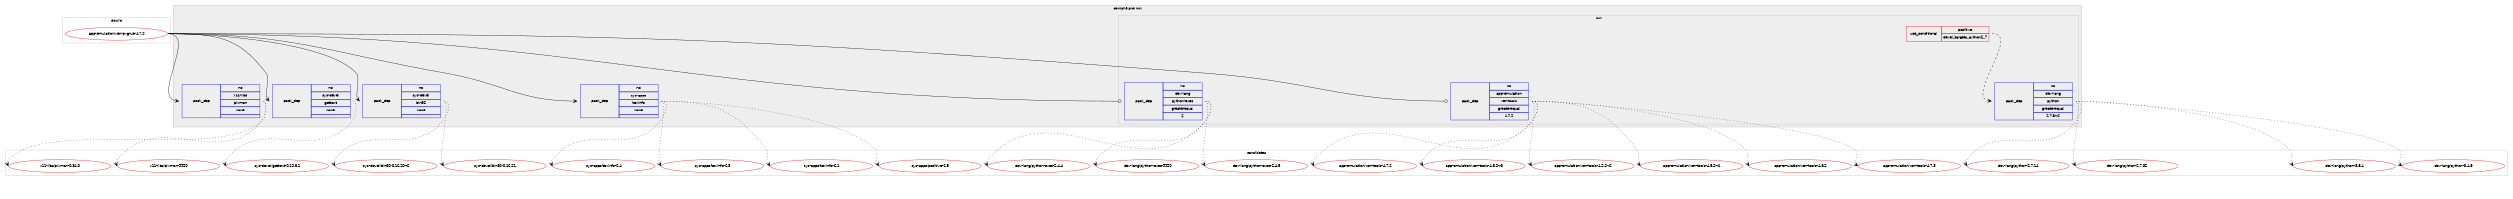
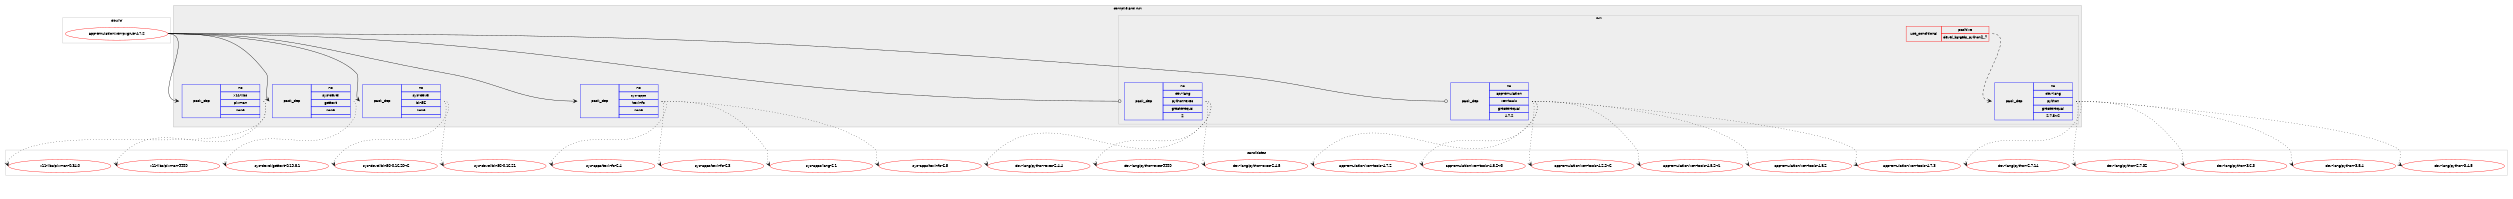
(821, 166) -> (821, 166)
(930, 166) -> (930, 166)
none -> (2236, 166)
